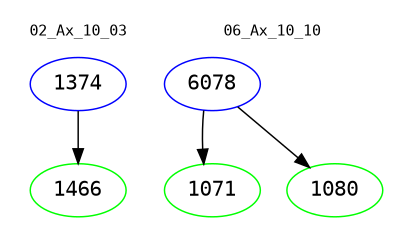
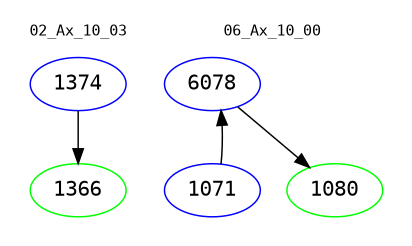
(273, 32) -> (273, 32)
(203, 130) -> (222, 145)
(78, 190) -> (78, 190)
(212, 190) -> (212, 190)
